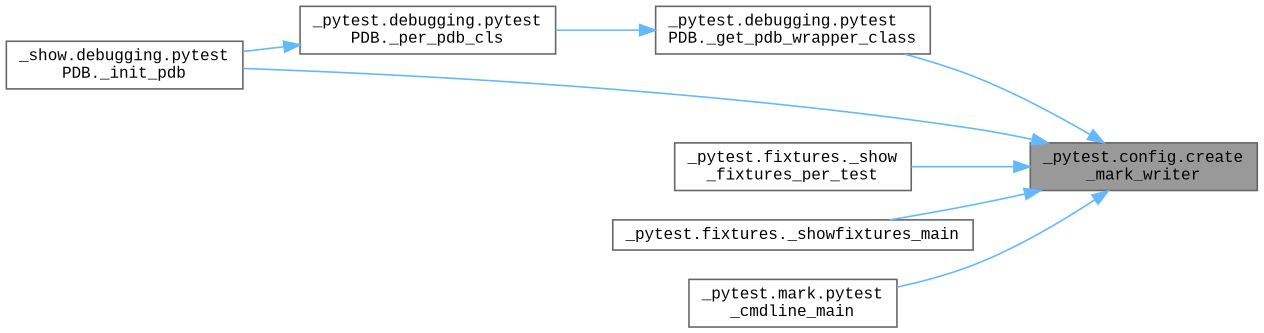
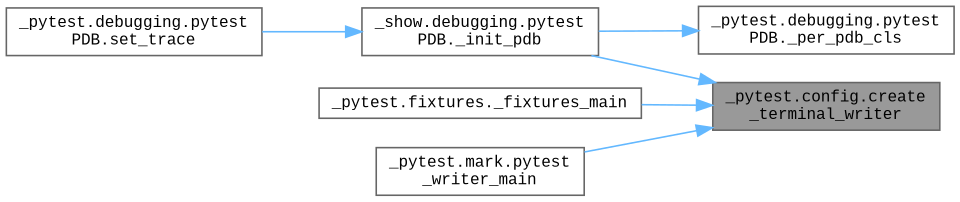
(793, 30) -> none
none -> (134, 32)
(793, 167) -> none
(1144, 167) -> (826, 106)
(793, 235) -> (480, 103)
(793, 303) -> (480, 171)
